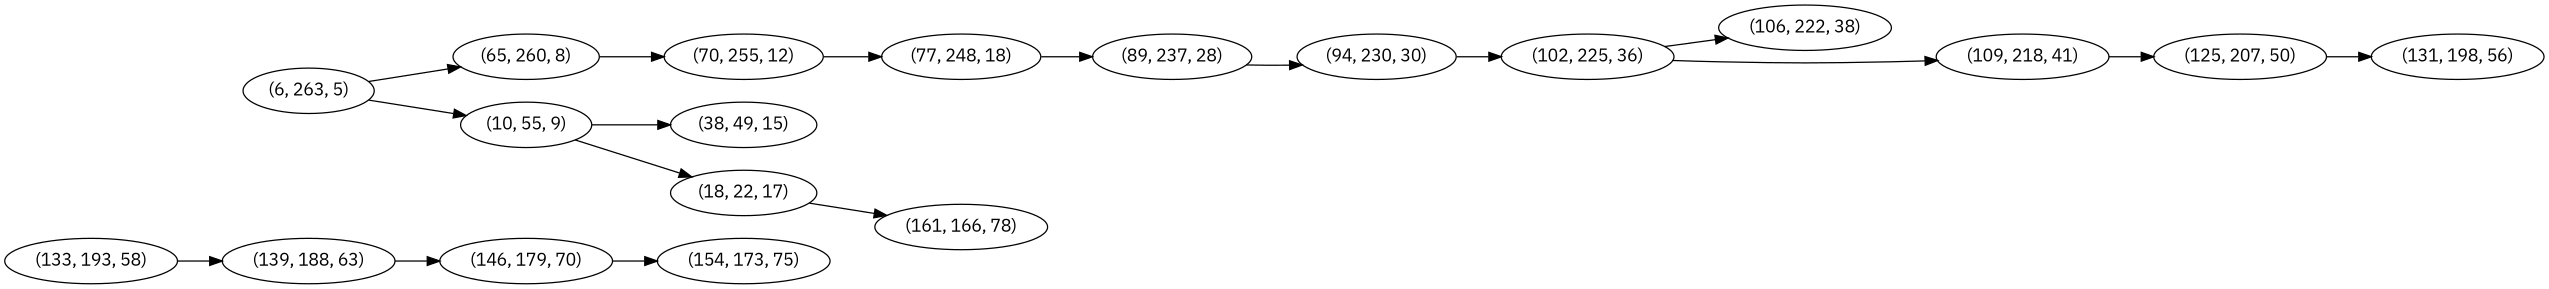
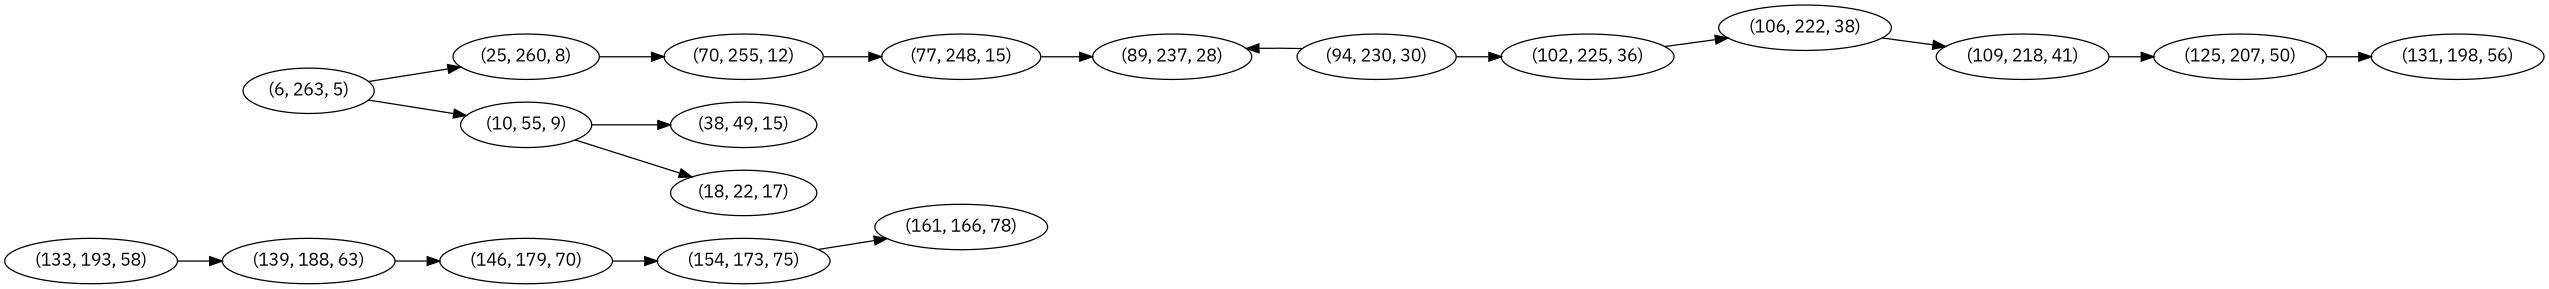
(526, 57) -> (526, 57)
(961, 57) -> (961, 57)
(1799, 63) -> (1907, 41)
(1268, 65) -> (1281, 48)
(842, 208) -> (846, 245)
